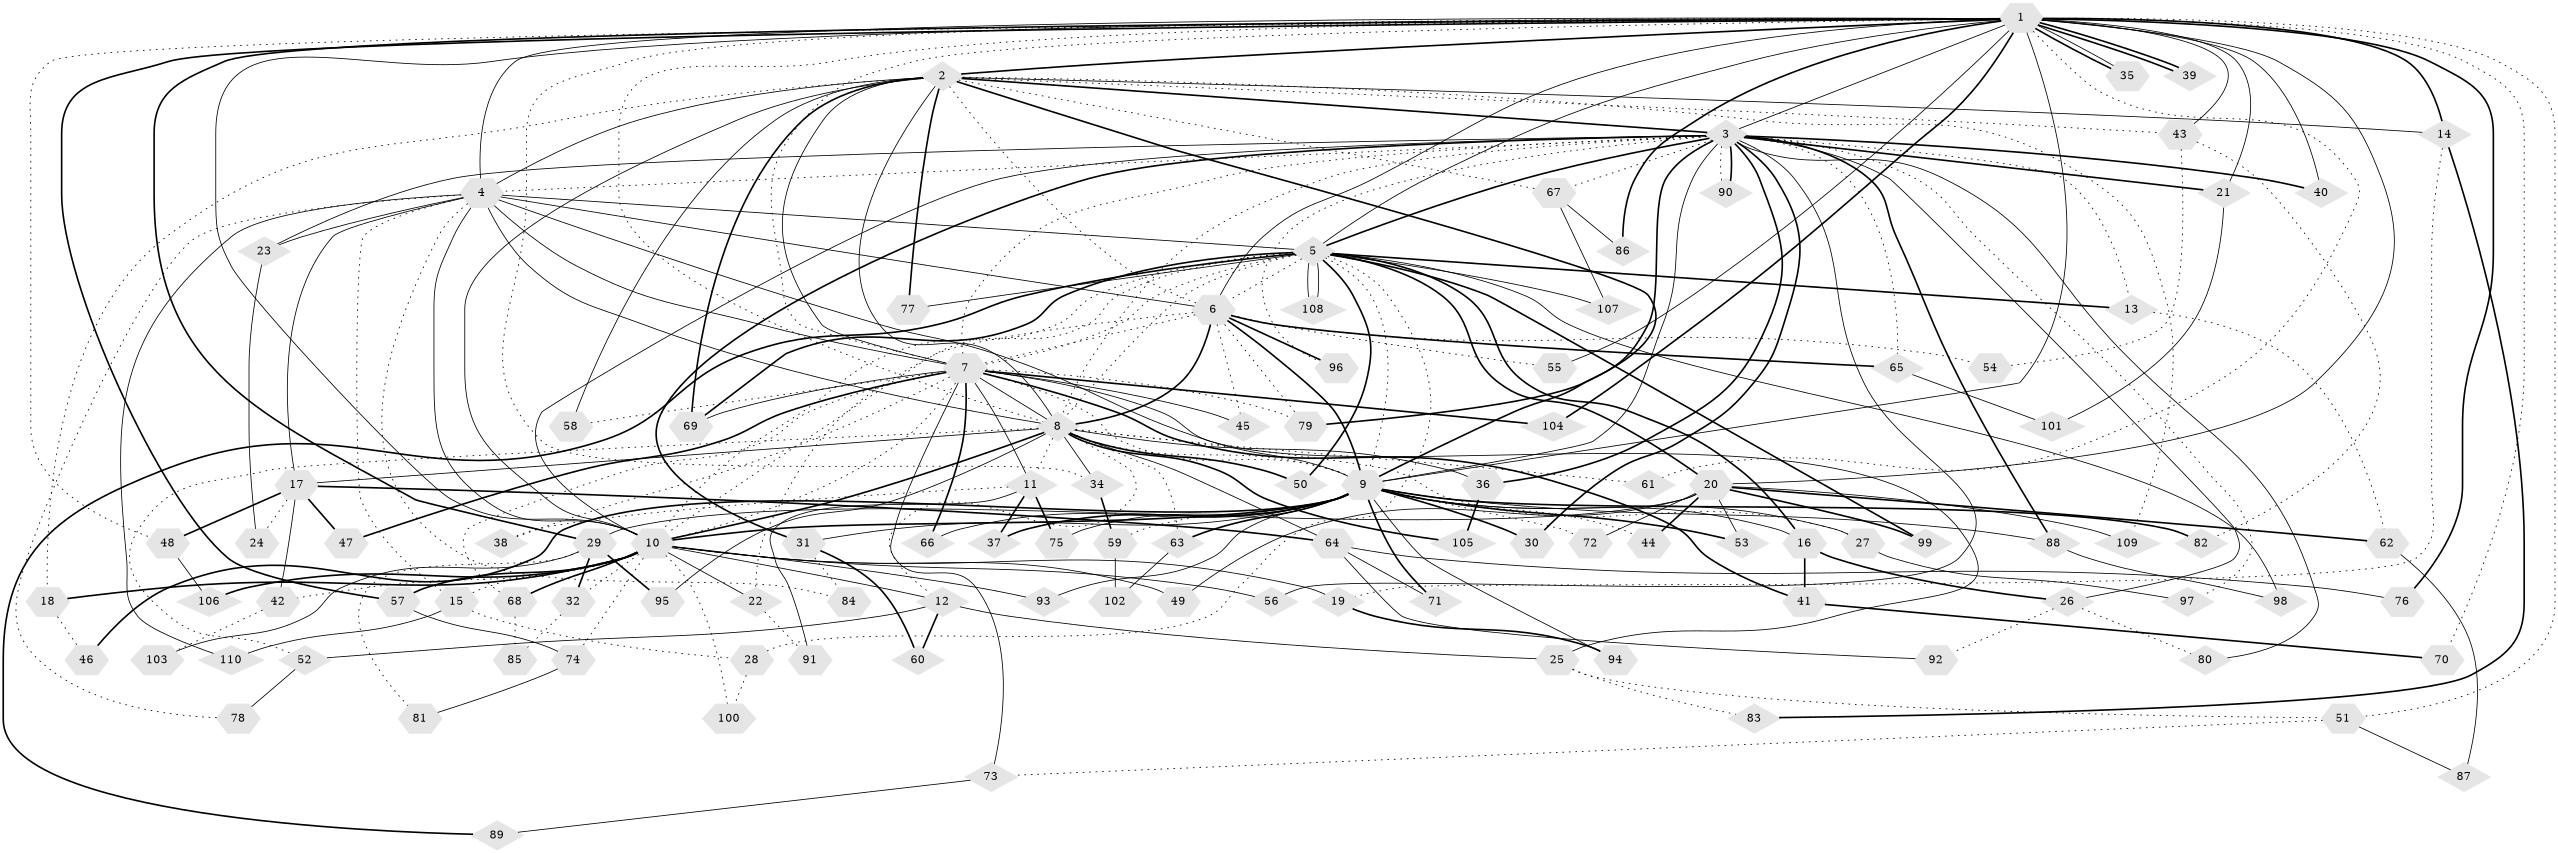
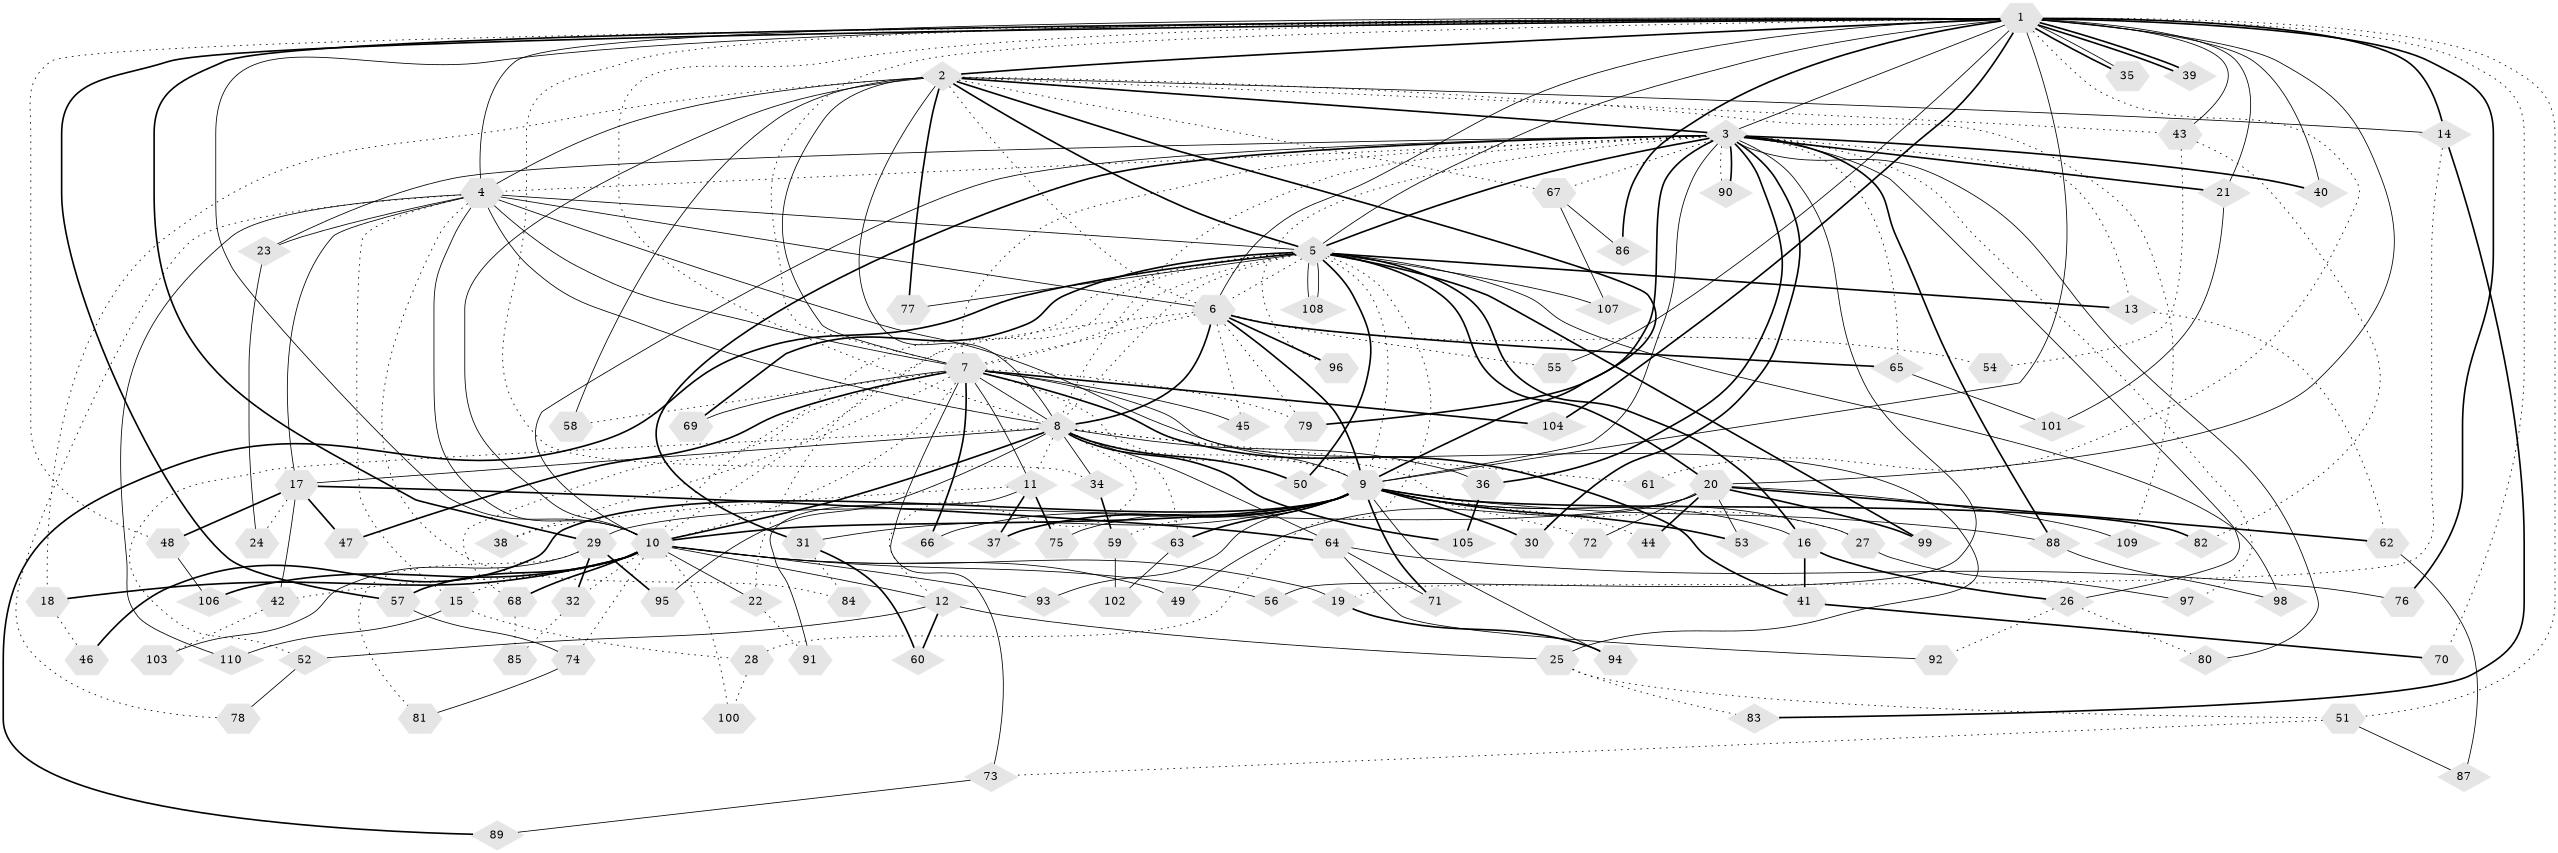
(748, 196) -> (1129, 181)
